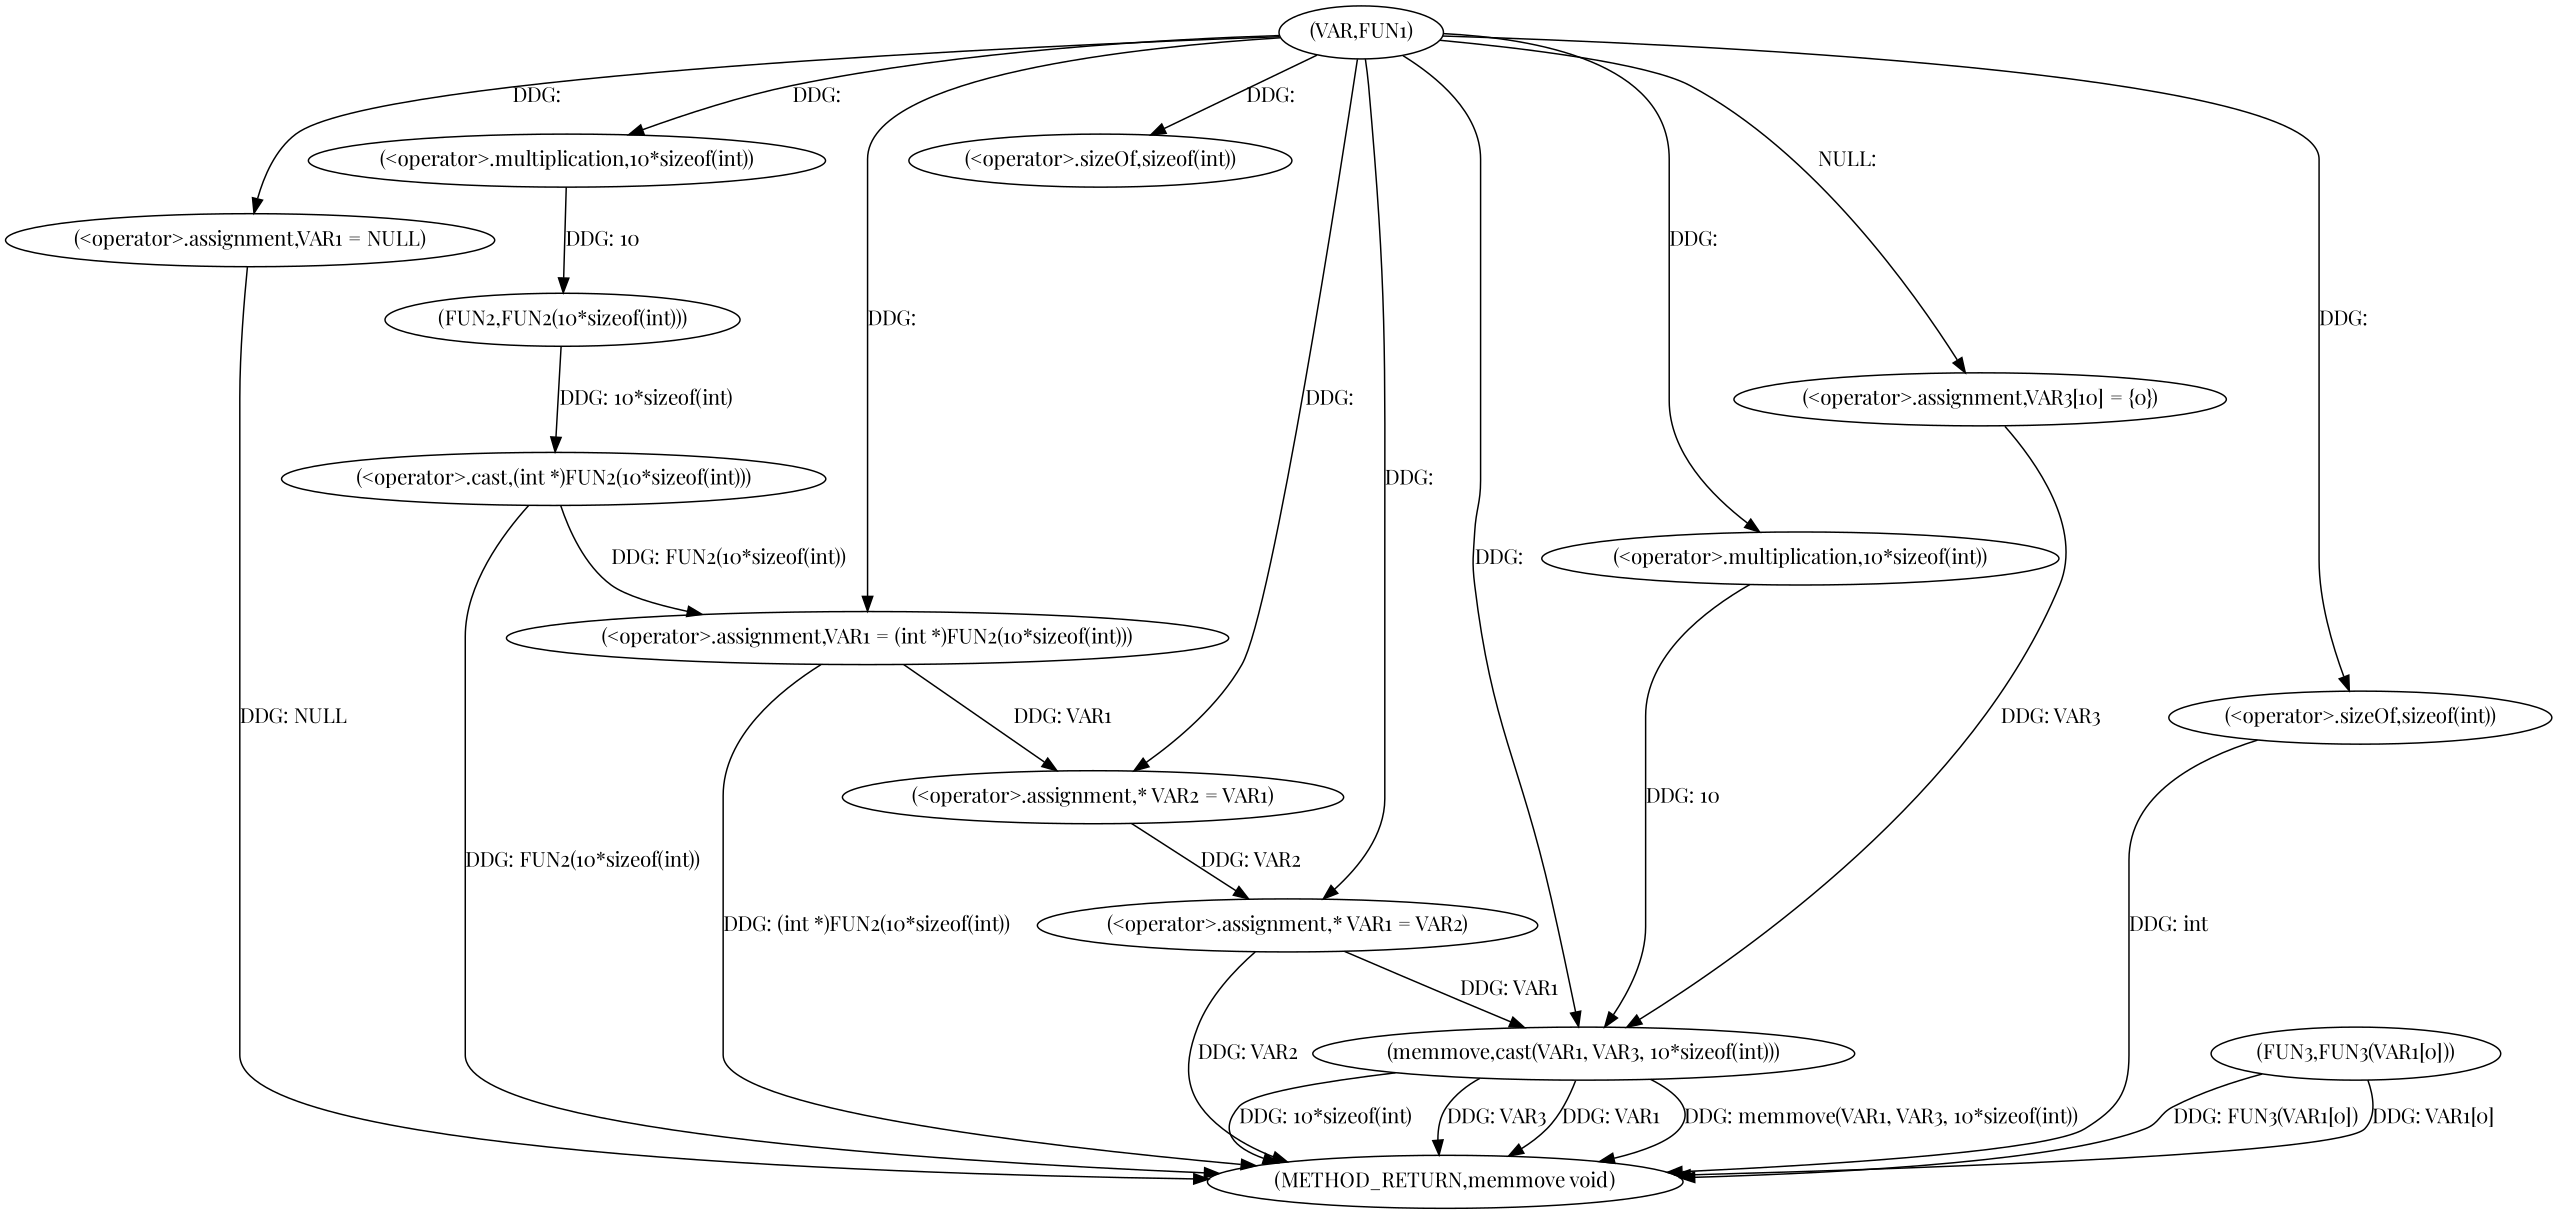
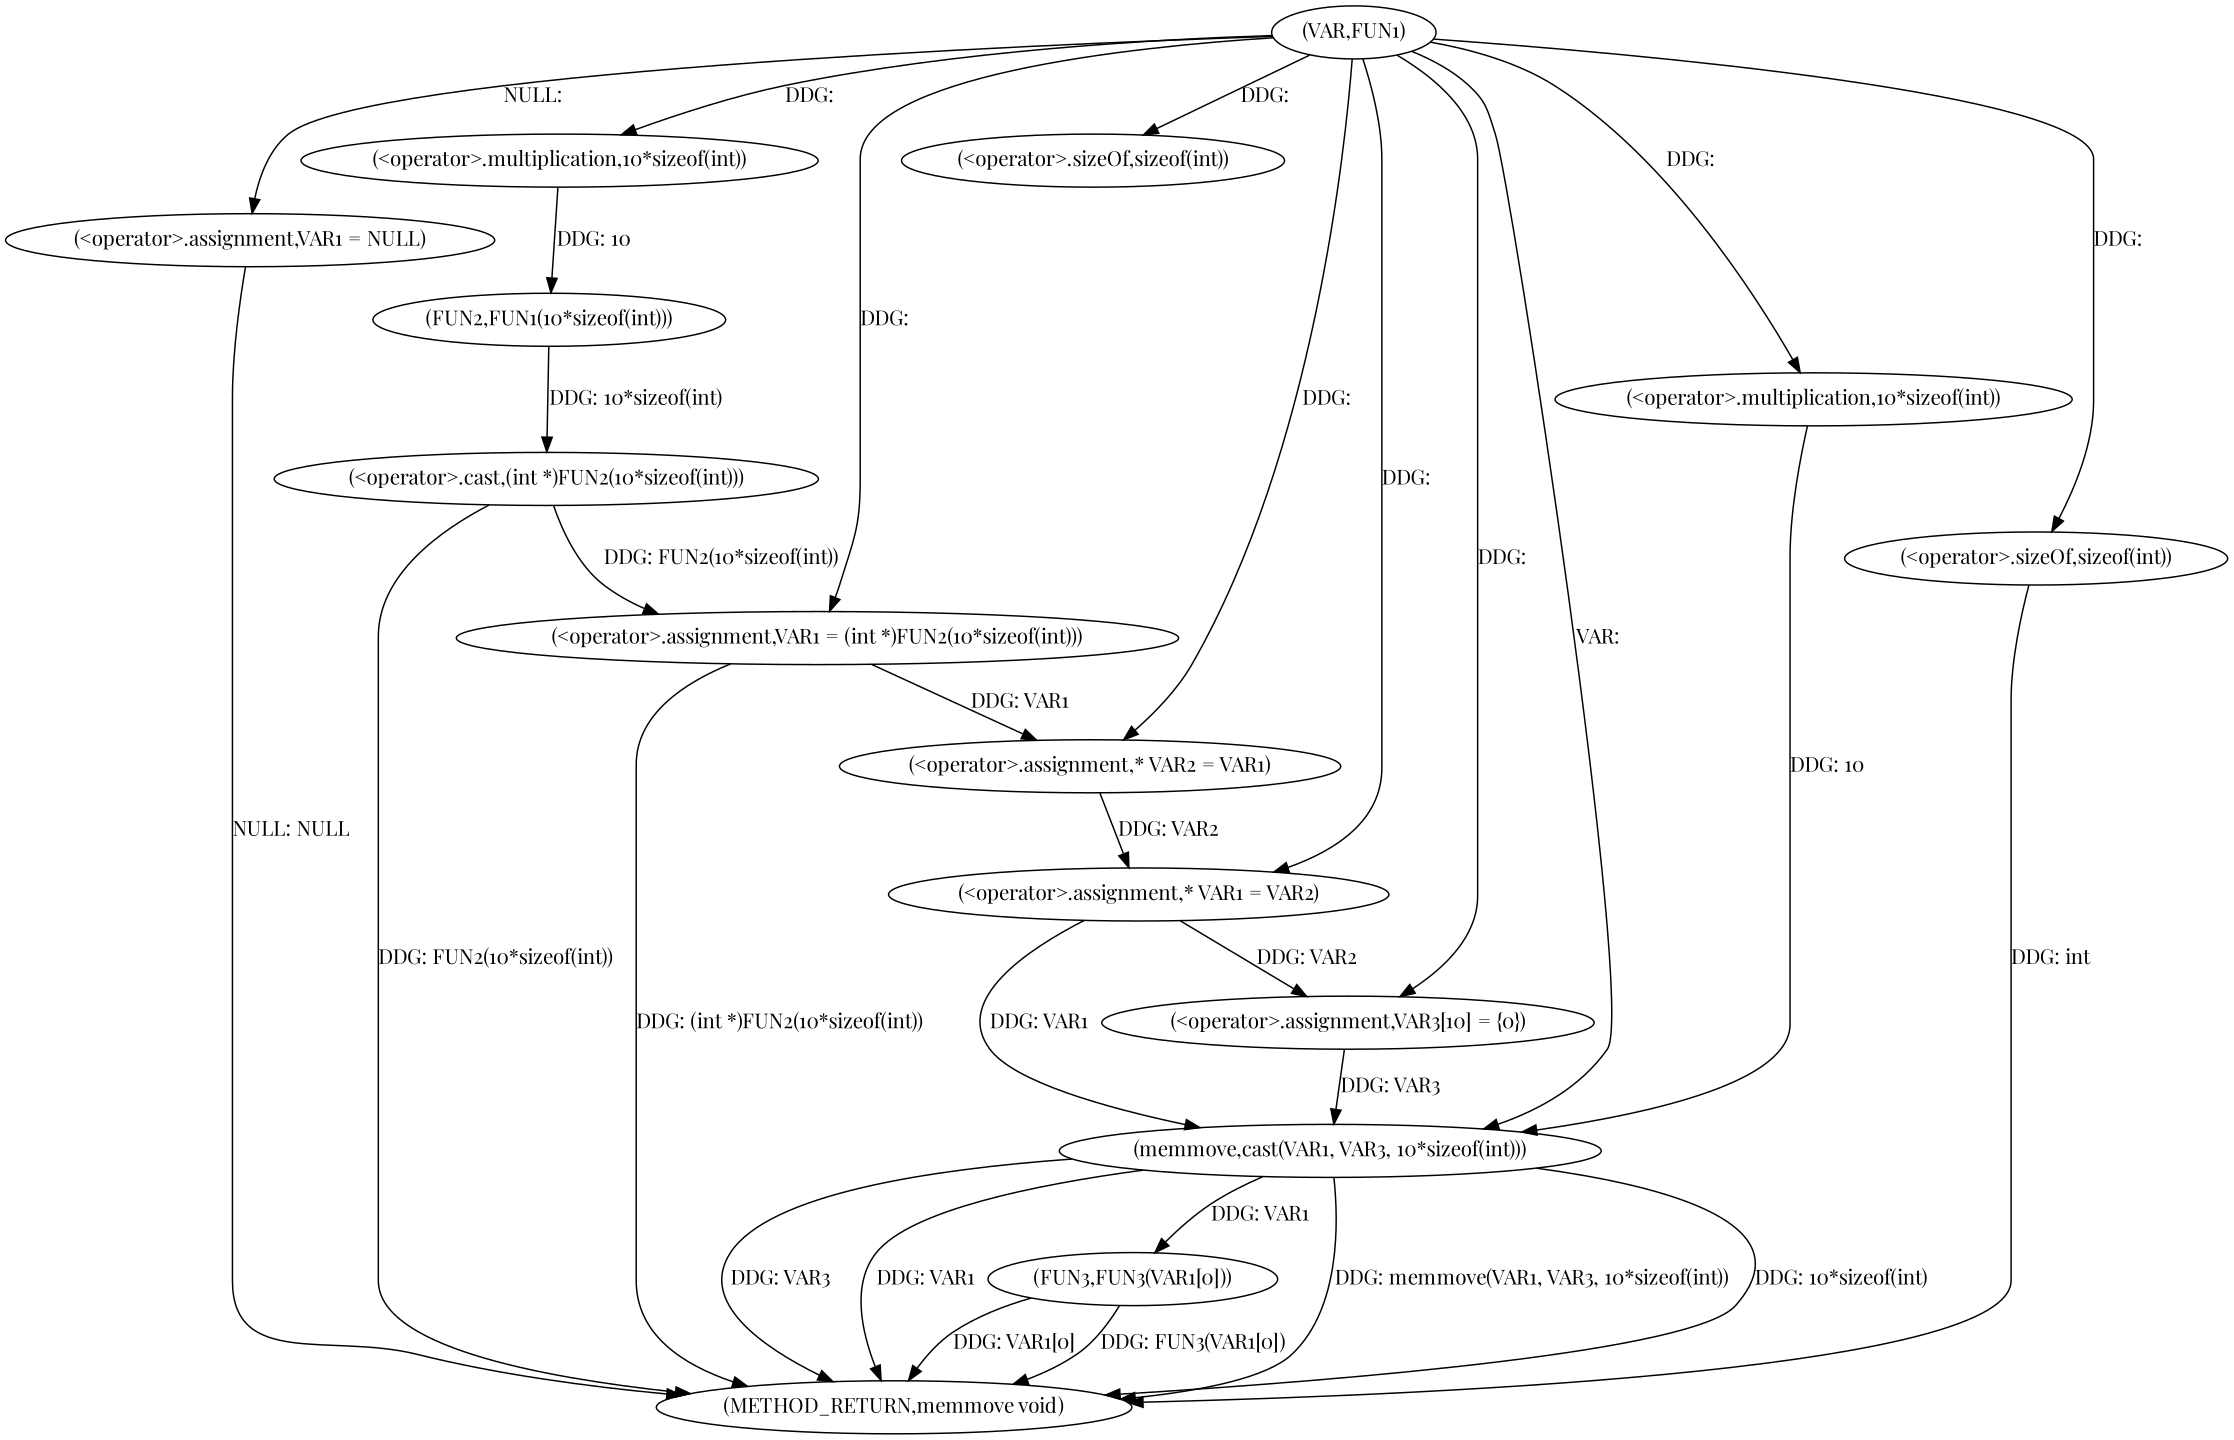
(540, 97) -> (536, 97)
(1850, 161) -> (1505, 558)
(563, 320) -> (549, 320)
(1502, 558) -> (1601, 638)
(294, 718) -> (291, 830)
(1189, 1064) -> (1237, 955)
none -> (1210, 1204)
